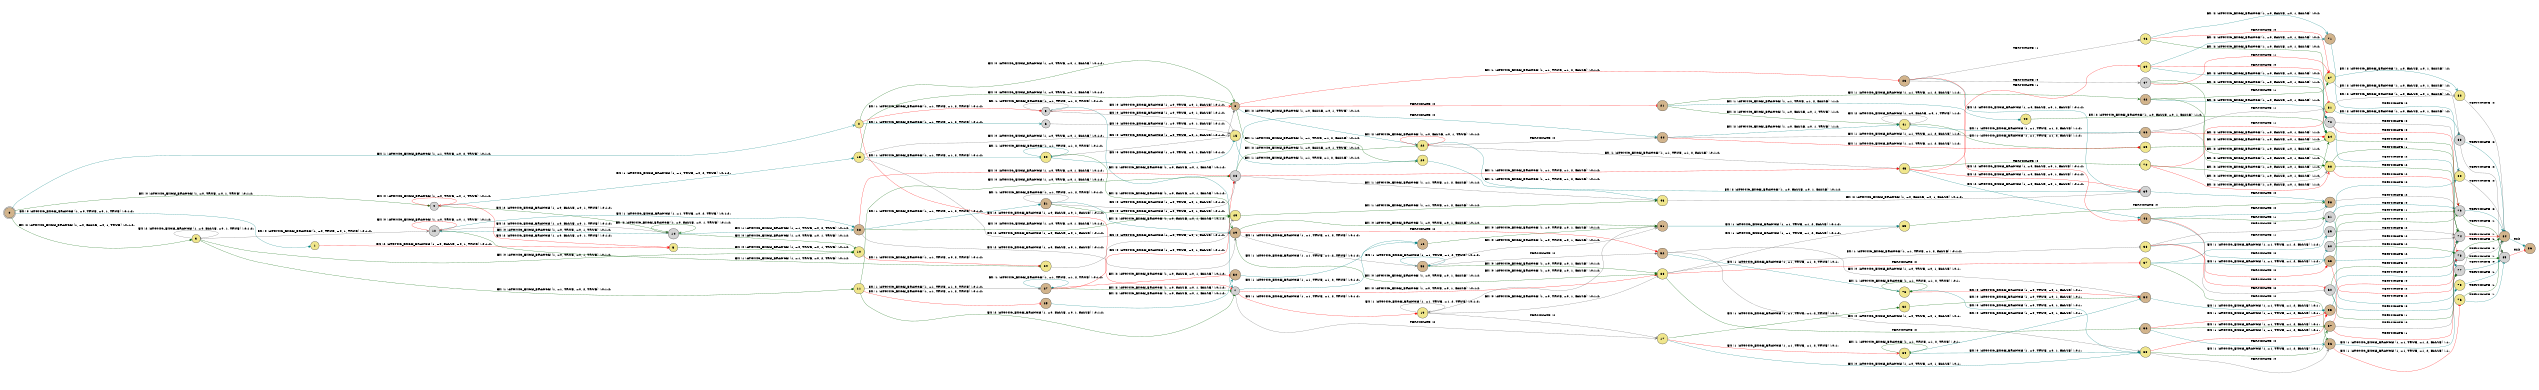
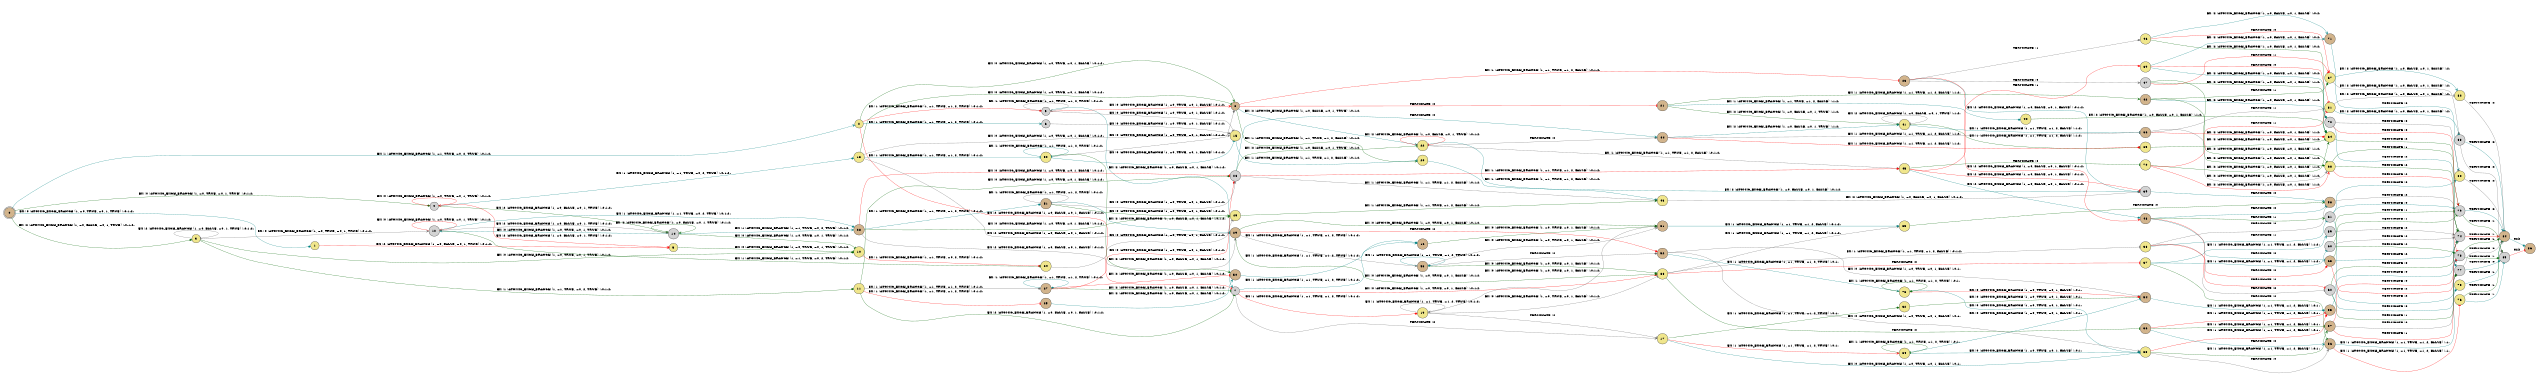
(1137, 198) -> (1106, 239)
